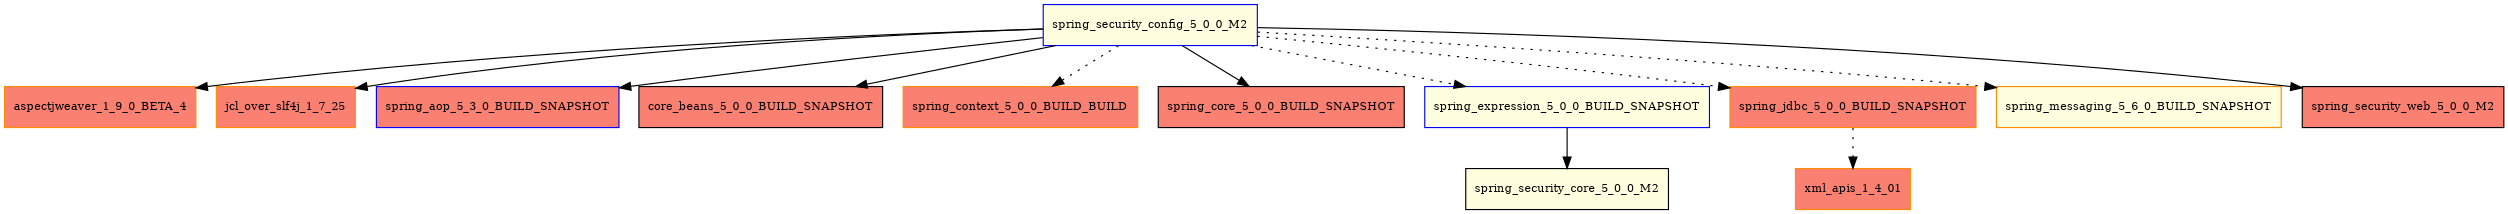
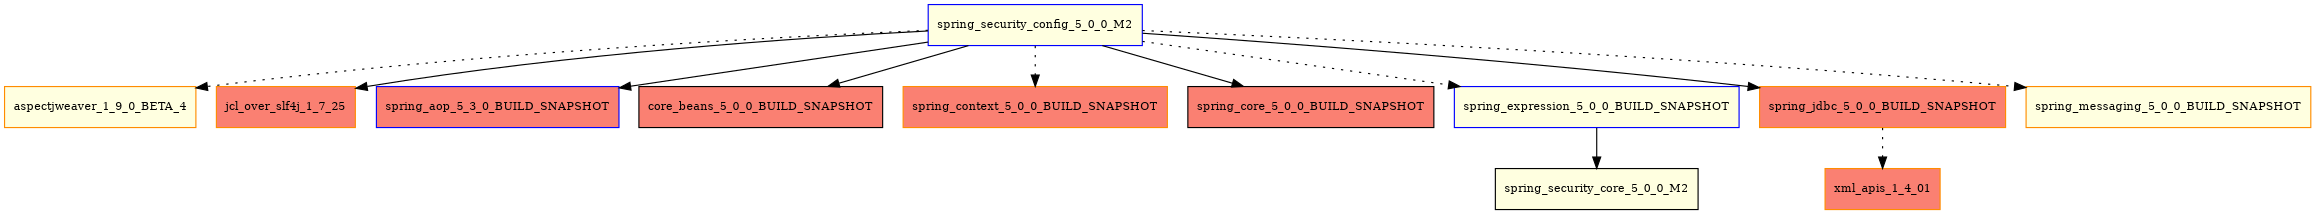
(583, 52) -> (567, 52)
(1488, 60) -> (1446, 57)
(100, 107) -> (100, 107)
(1020, 107) -> (1035, 107)
(2139, 107) -> (2168, 107)
(2403, 107) -> none
